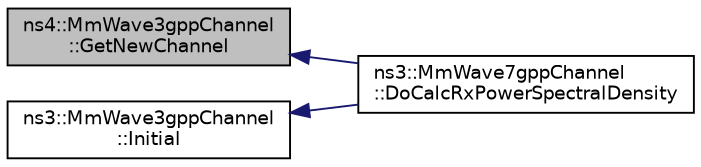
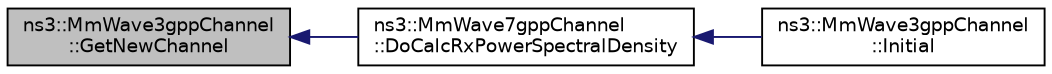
(149, 37) -> (149, 37)
(334, 108) -> (737, 37)
